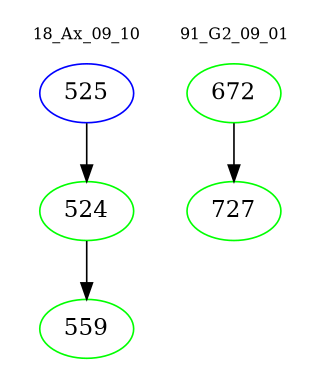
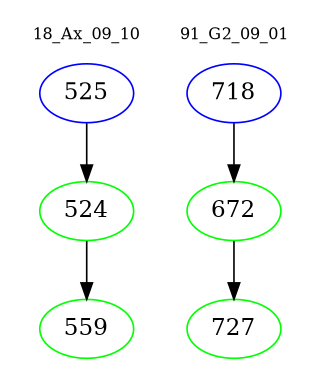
none -> (234, 93)
